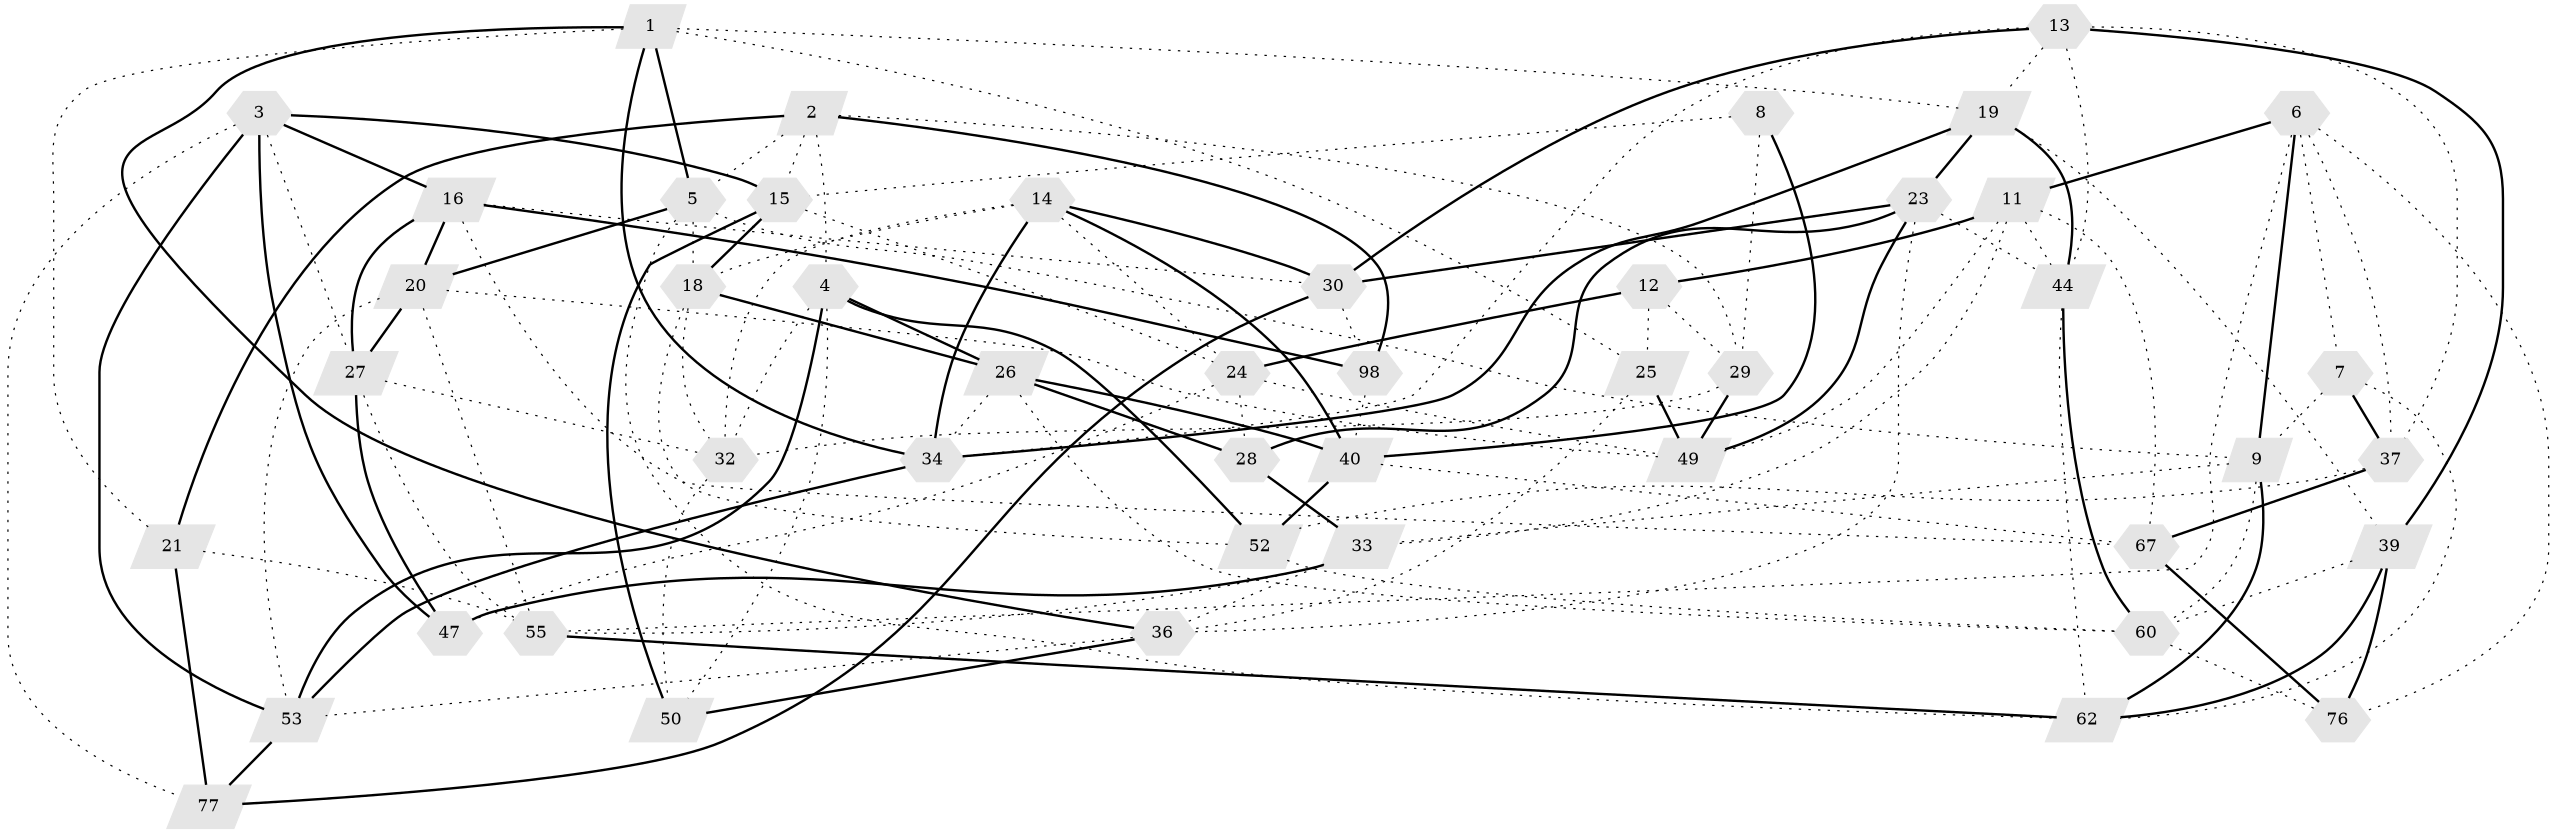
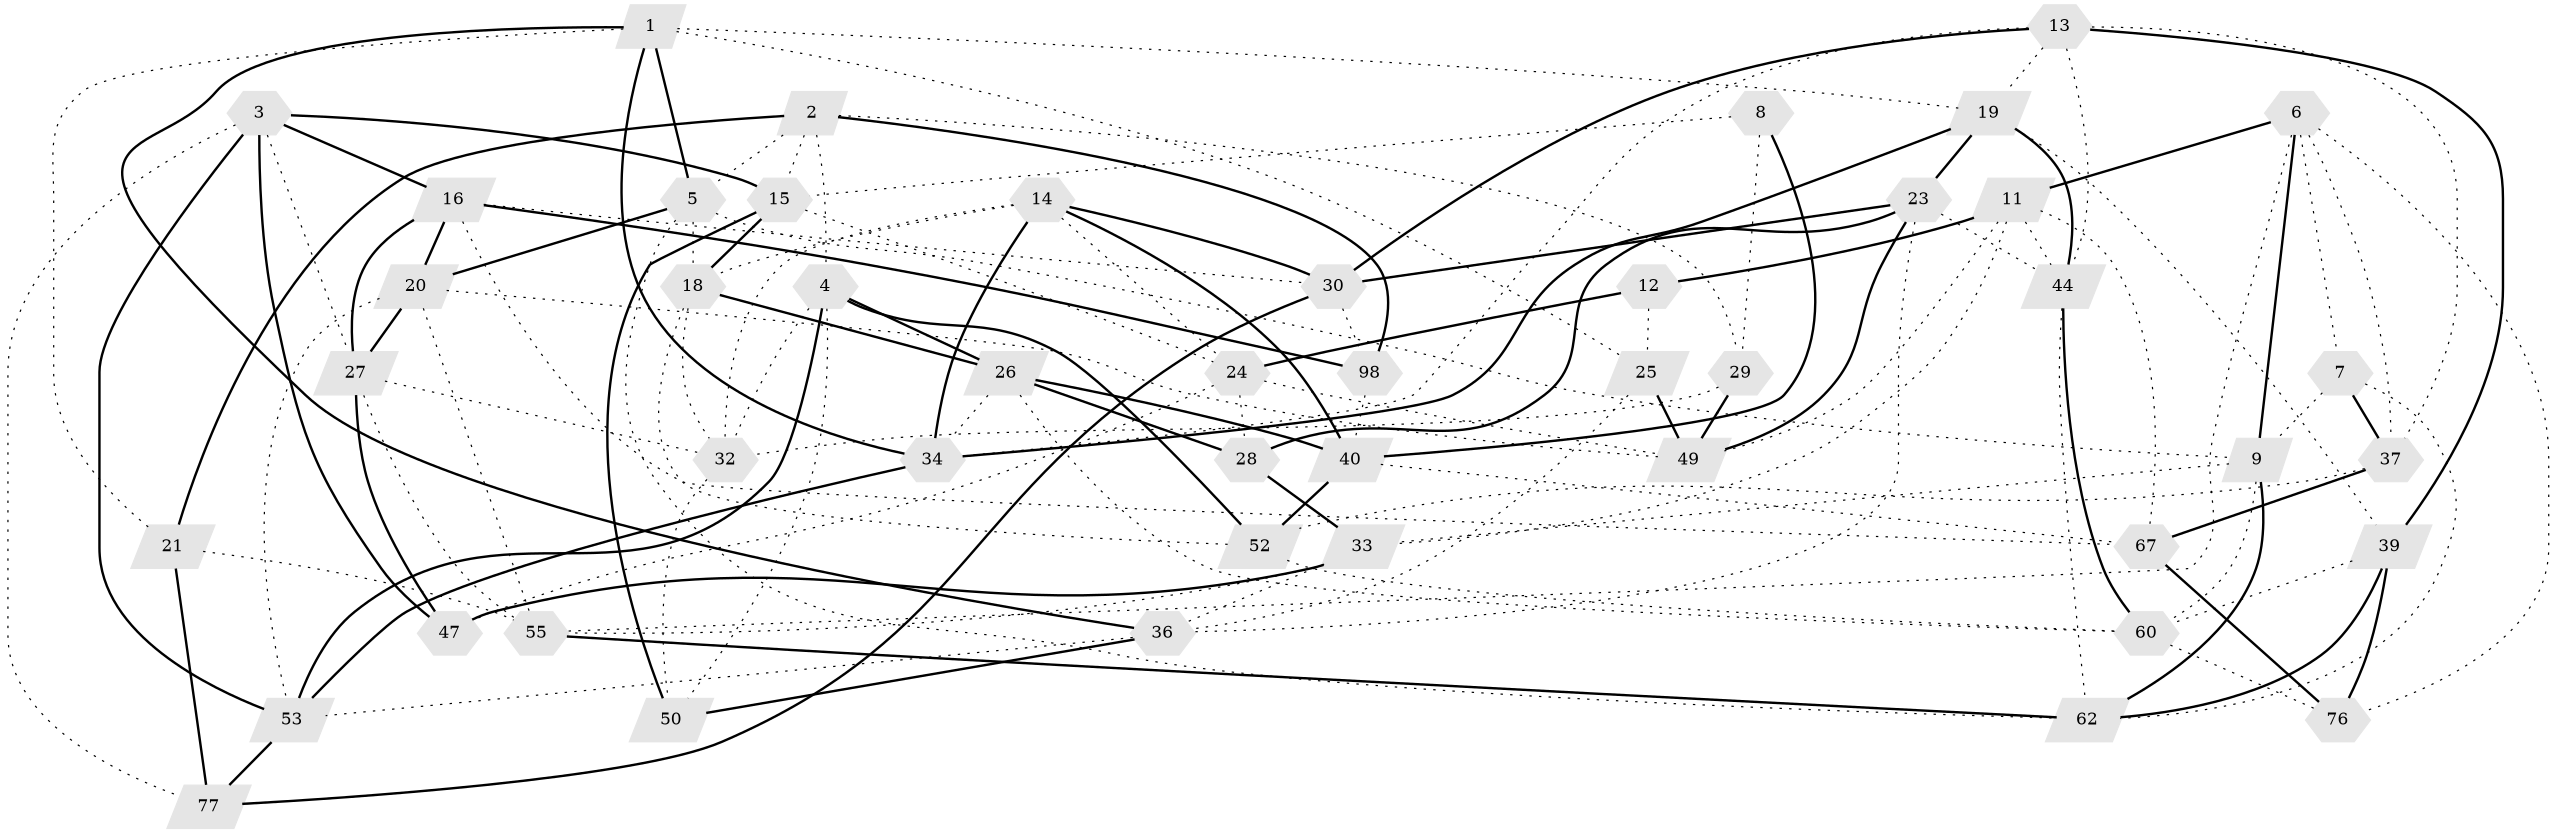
(1695, 330) -> none
